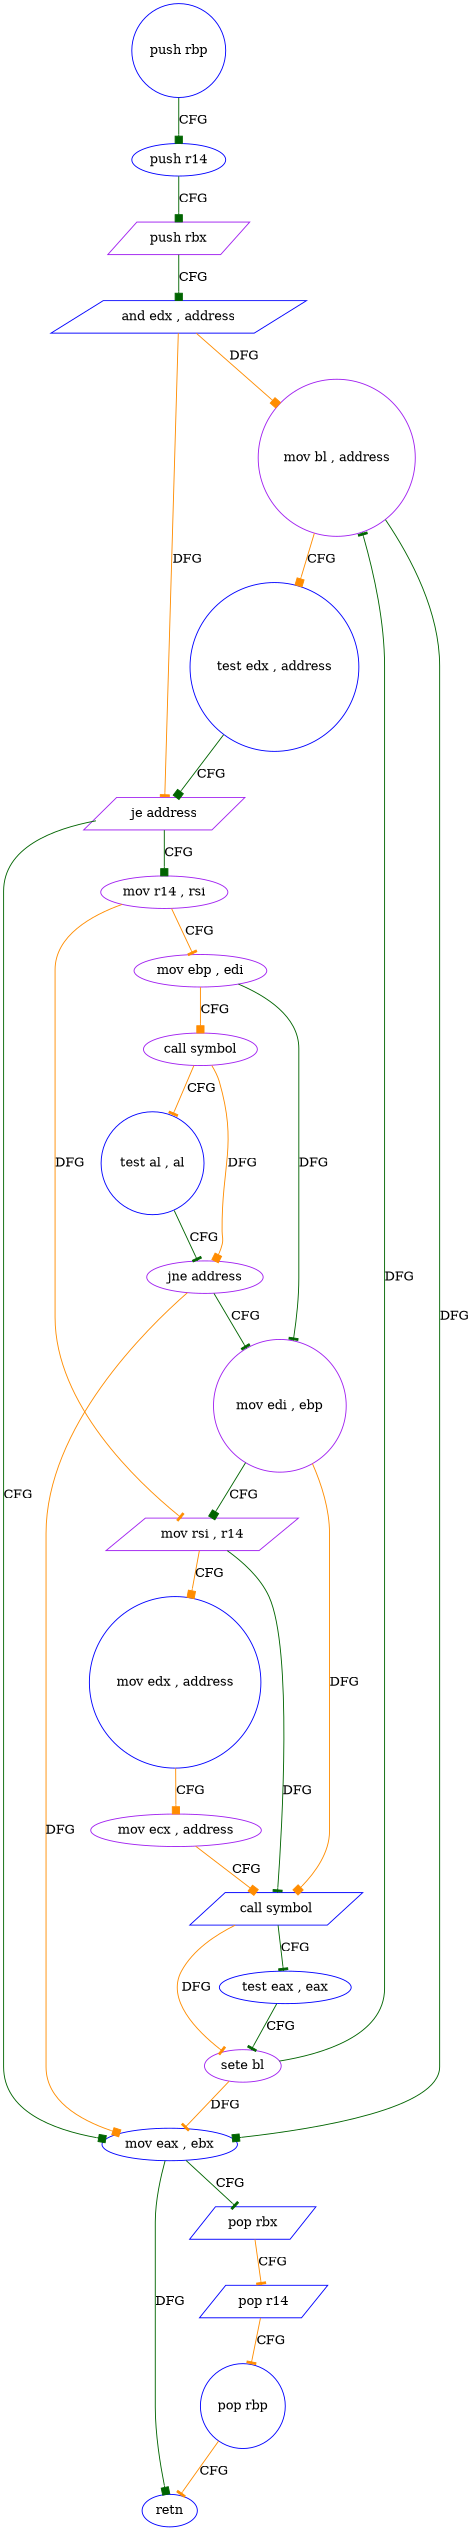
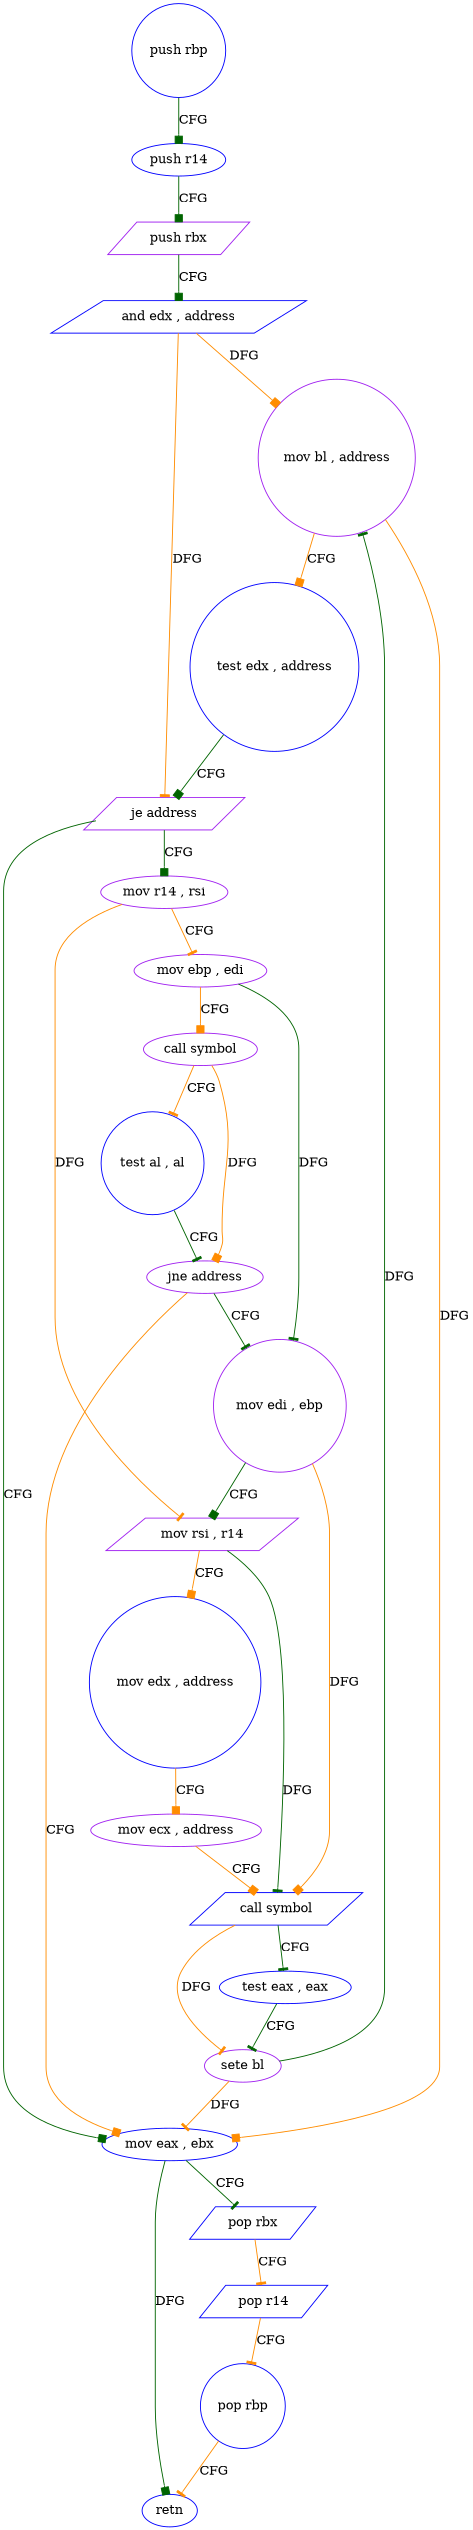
(440, 1397) -> (440, 1397)
(60, 1830) -> (60, 1830)
